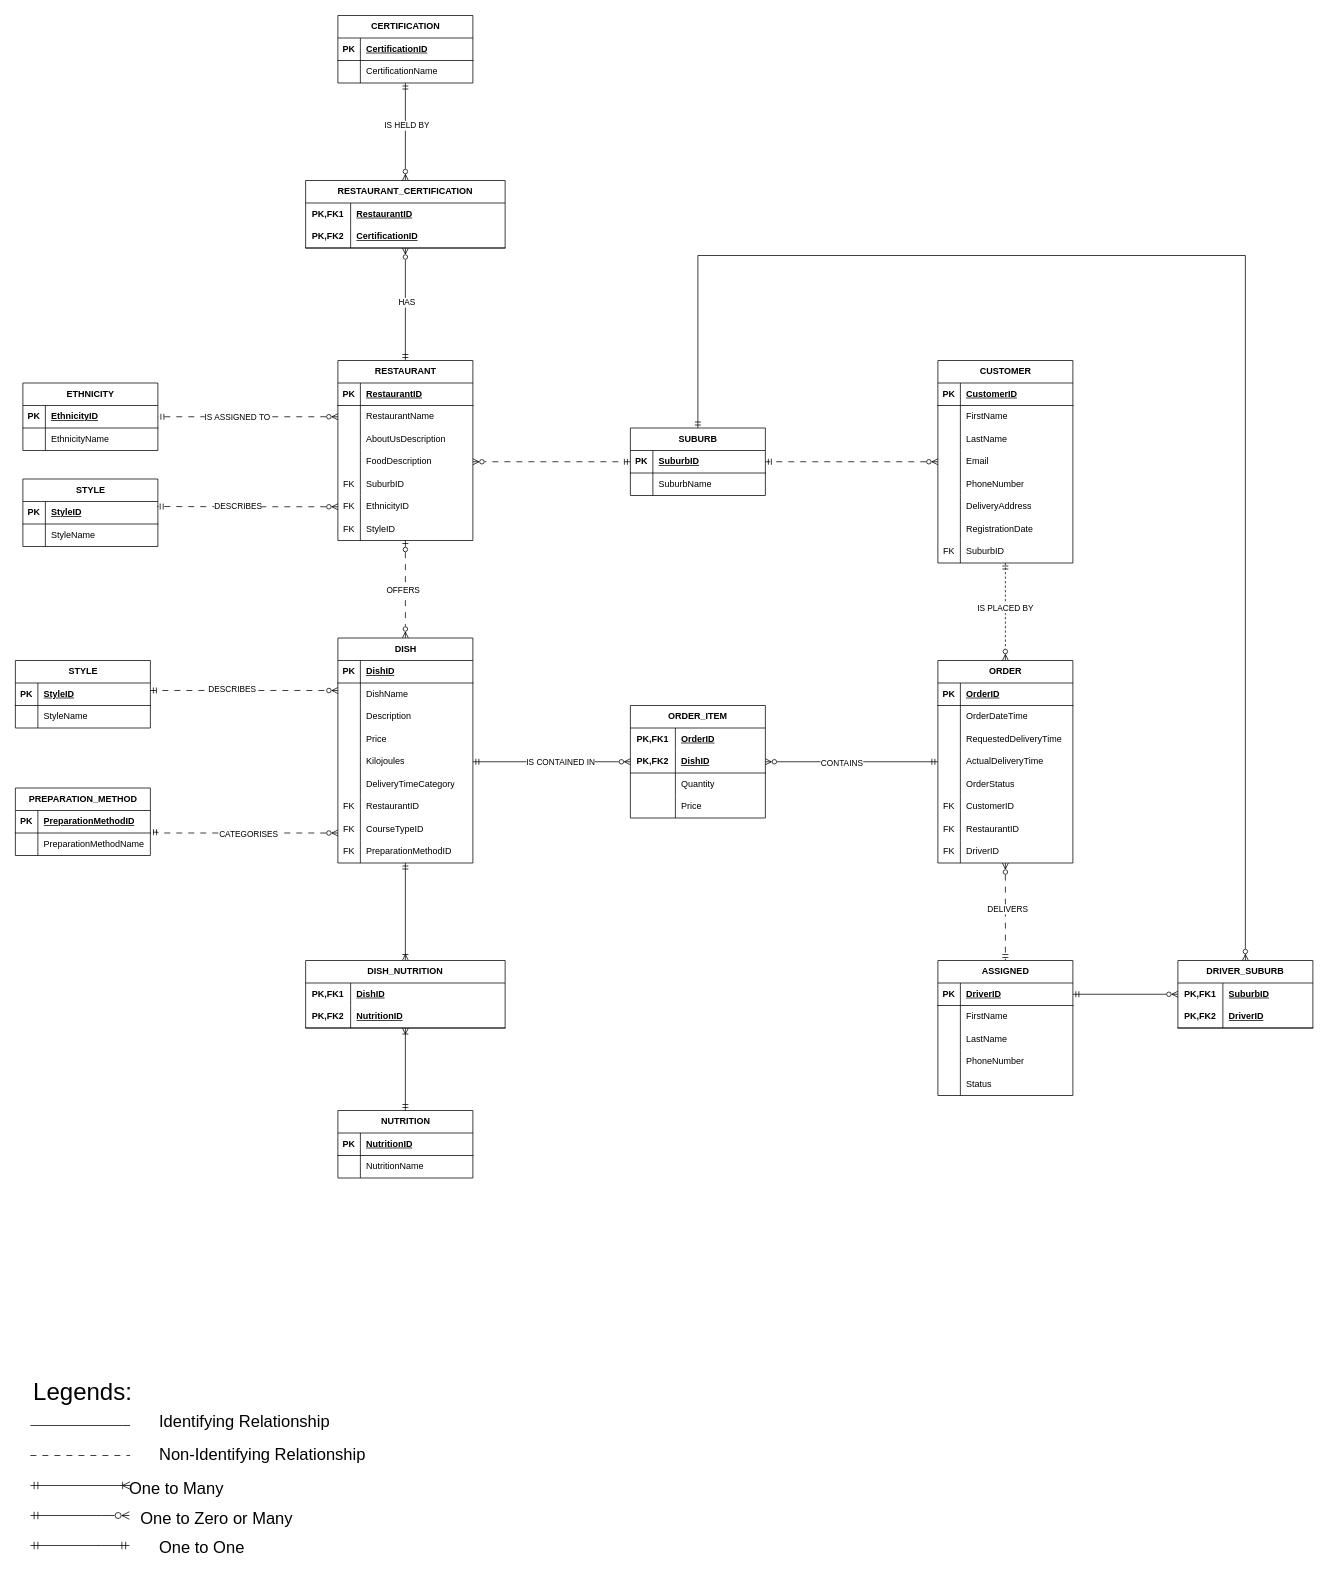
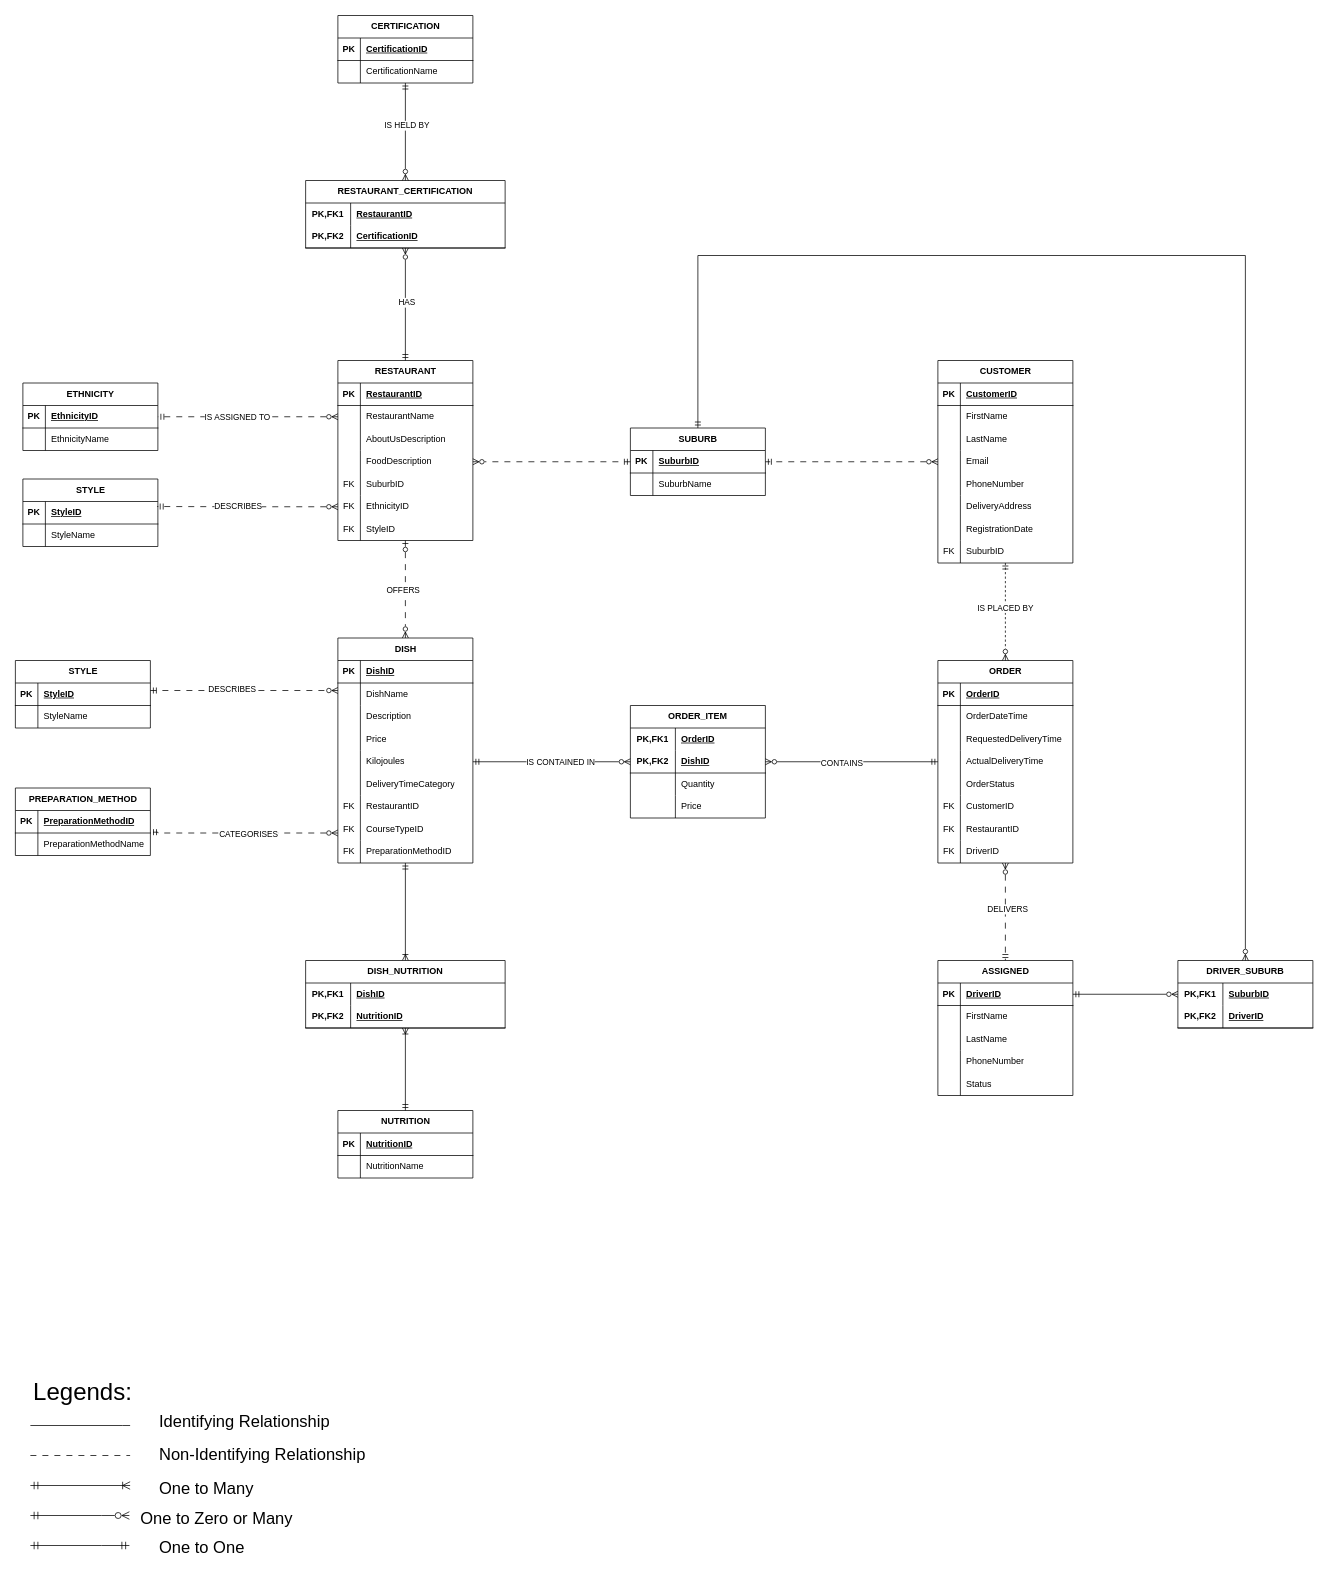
(237, 1489) -> (267, 1489)
